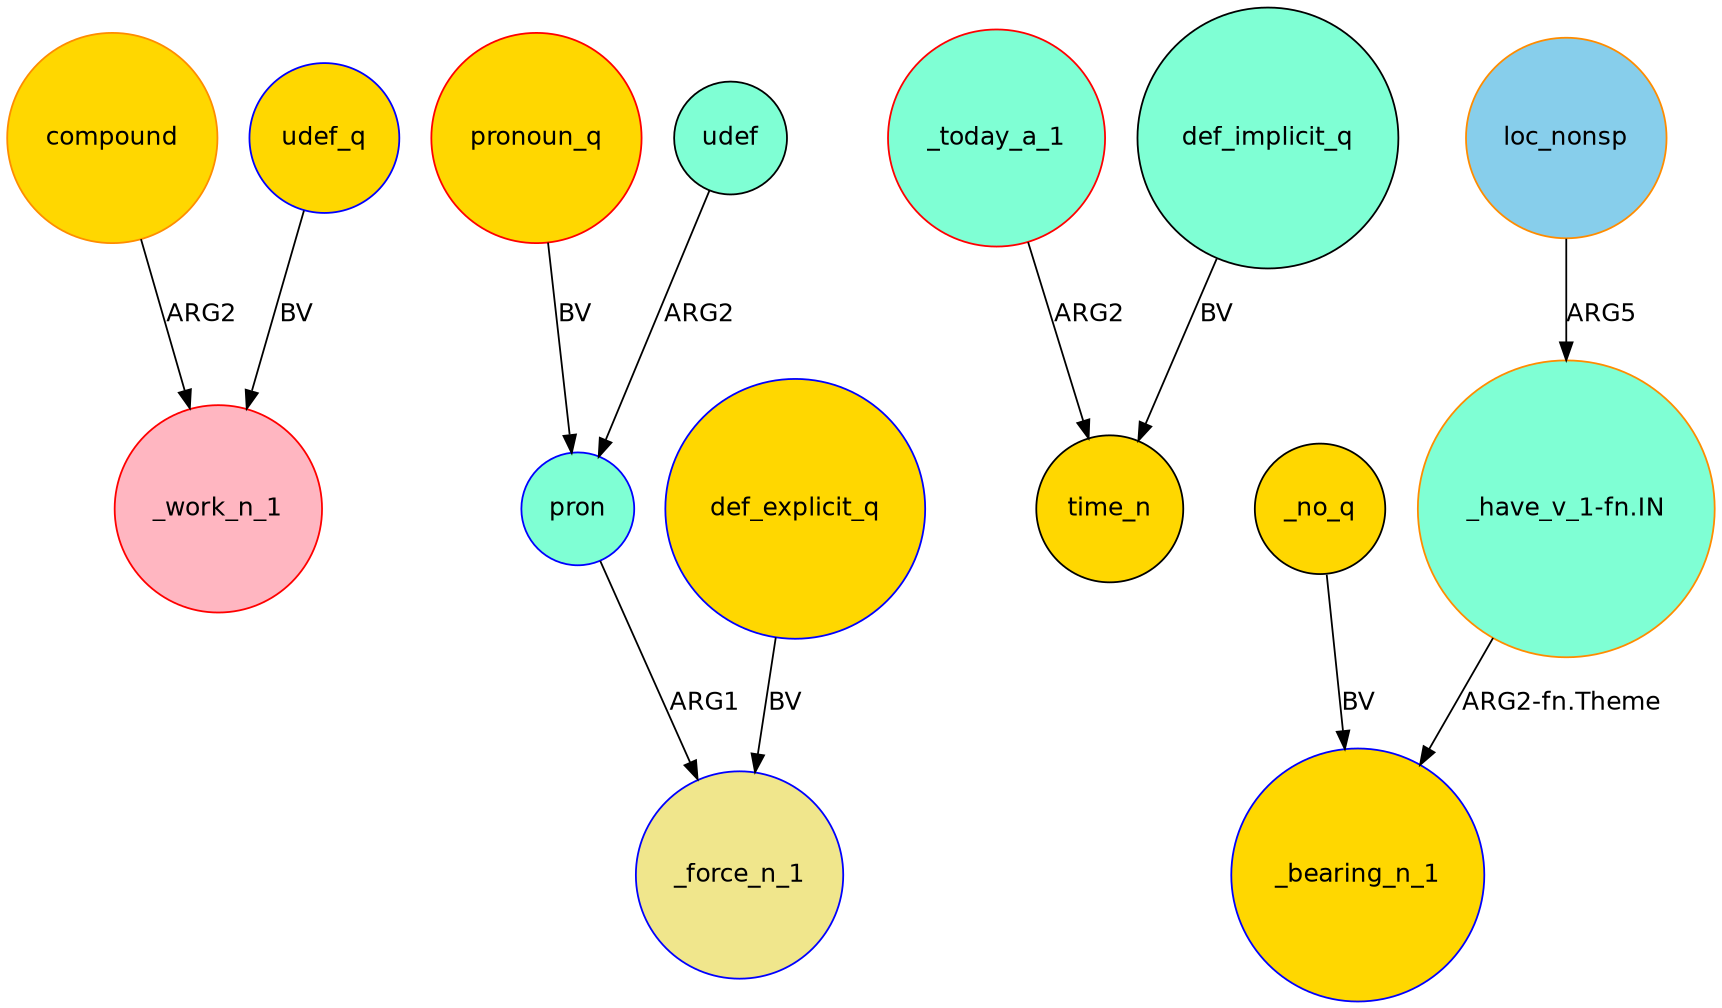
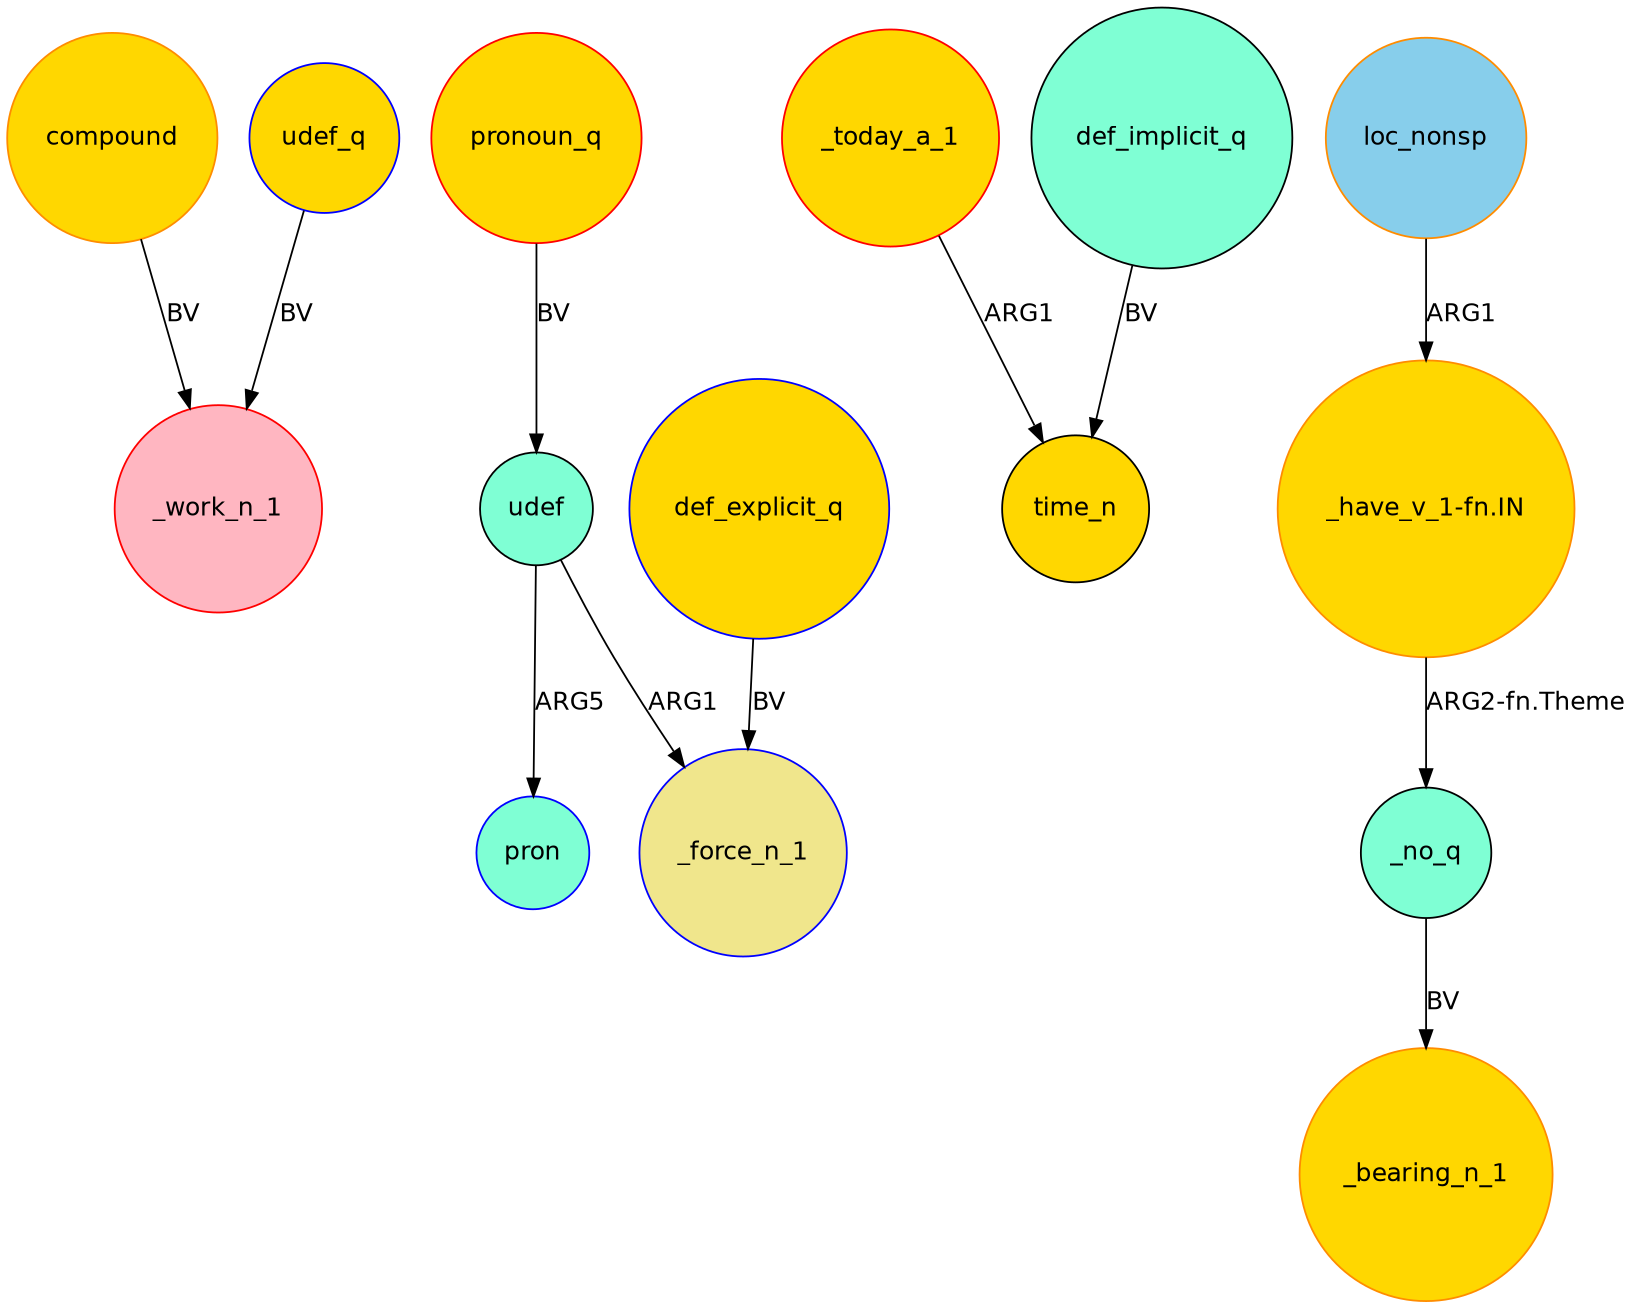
(997, 138) -> (891, 138)
(202, 315) -> (183, 315)
(700, 315) -> (571, 703)
(1090, 315) -> (1020, 315)
(1602, 315) -> (1462, 315)
(559, 339) -> (536, 339)
(1320, 509) -> (1426, 853)
(1566, 509) -> (1426, 509)
(645, 662) -> (614, 657)
(1461, 694) -> (1426, 713)
(1358, 875) -> (1426, 1175)
